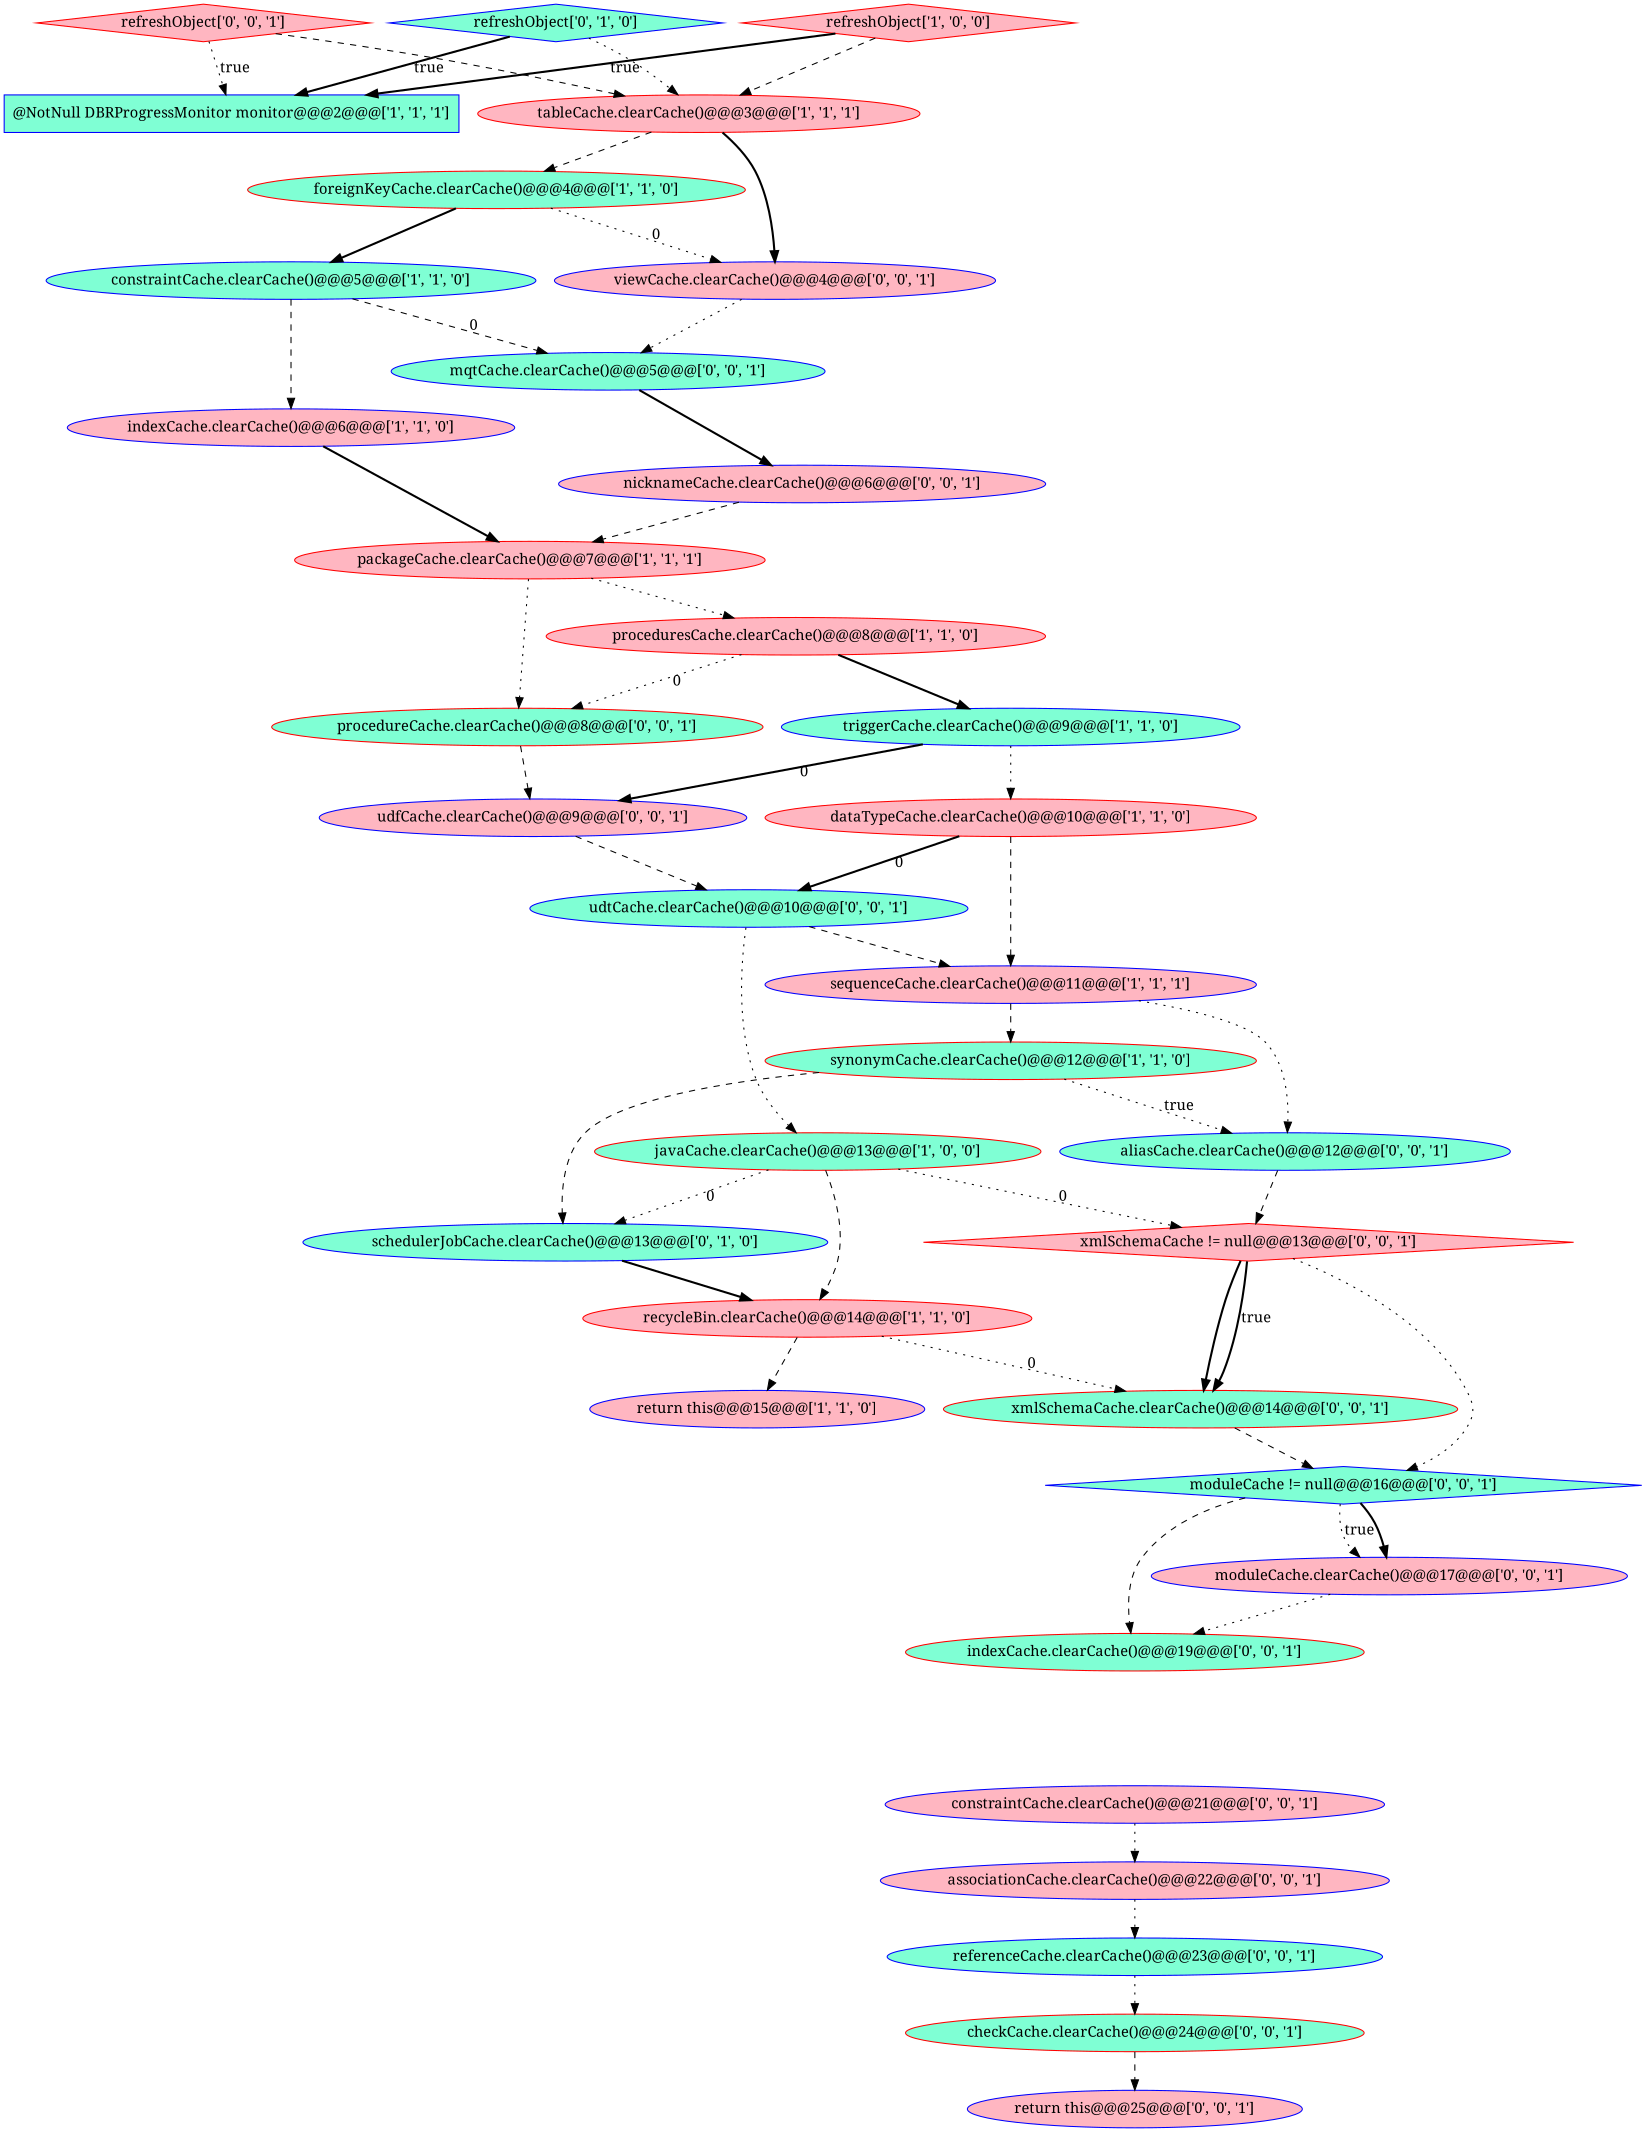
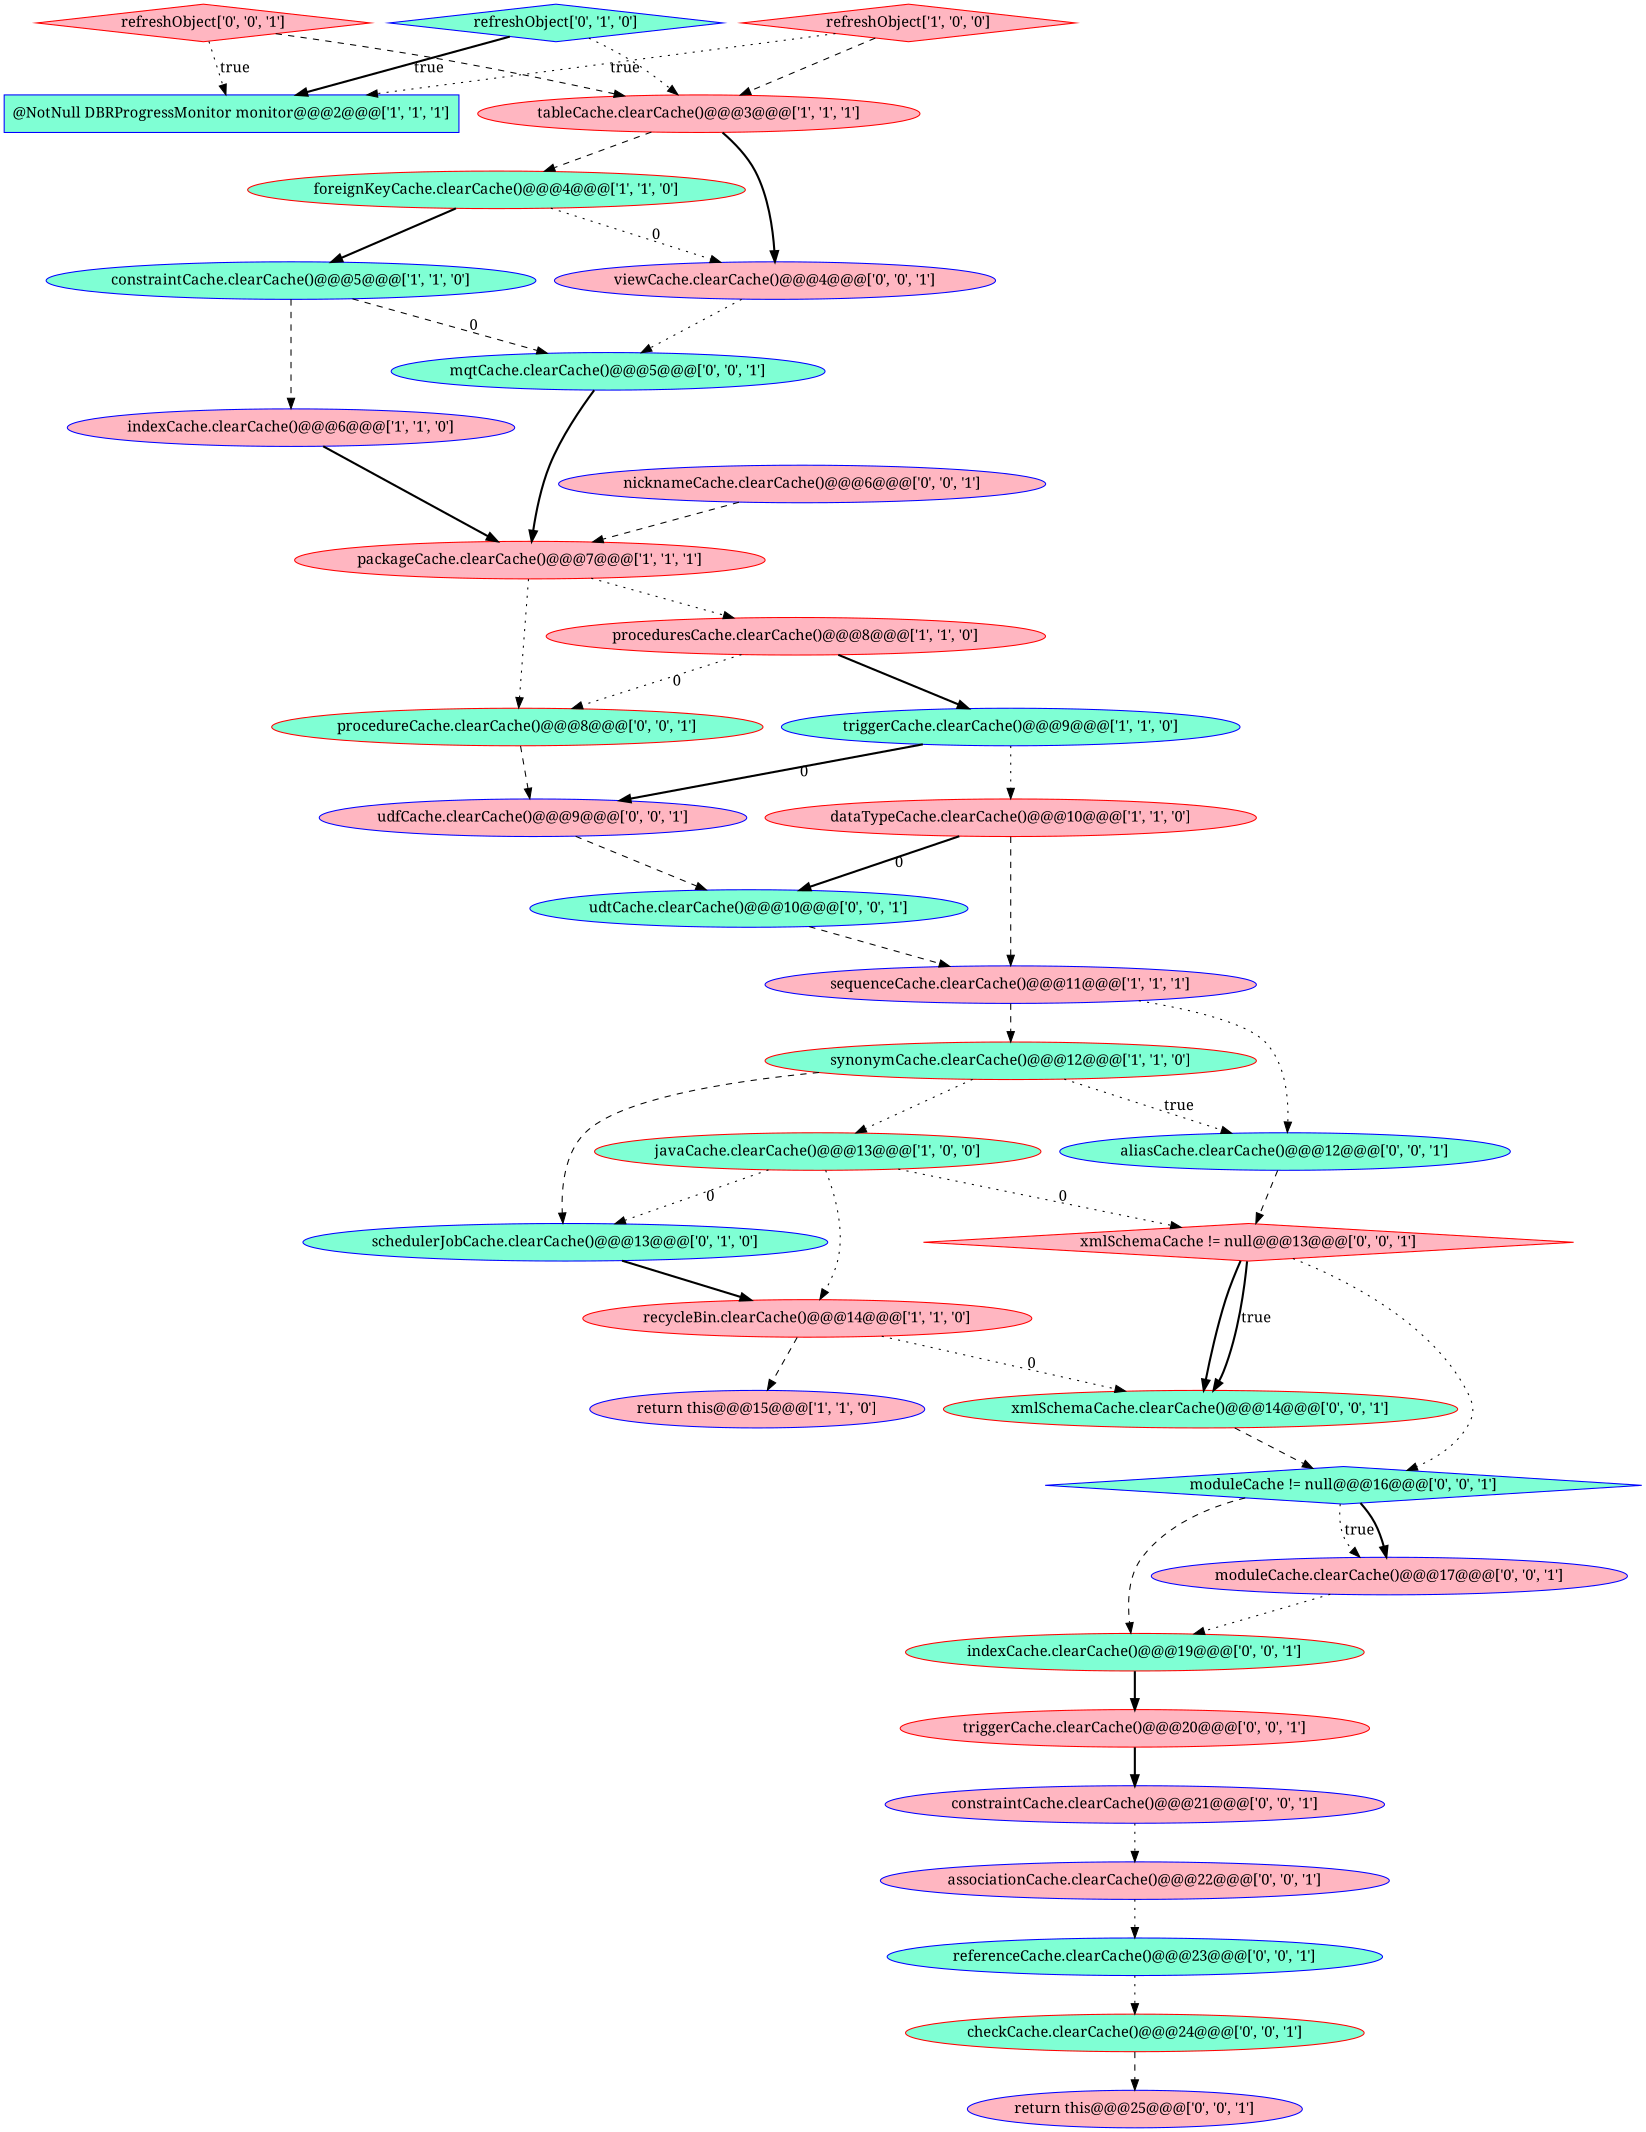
(606, 64) -> (606, 64)
(700, 425) -> (554, 456)
(745, 1033) -> (919, 1104)
(840, 1231) -> (840, 1231)
none -> (1135, 1728)
